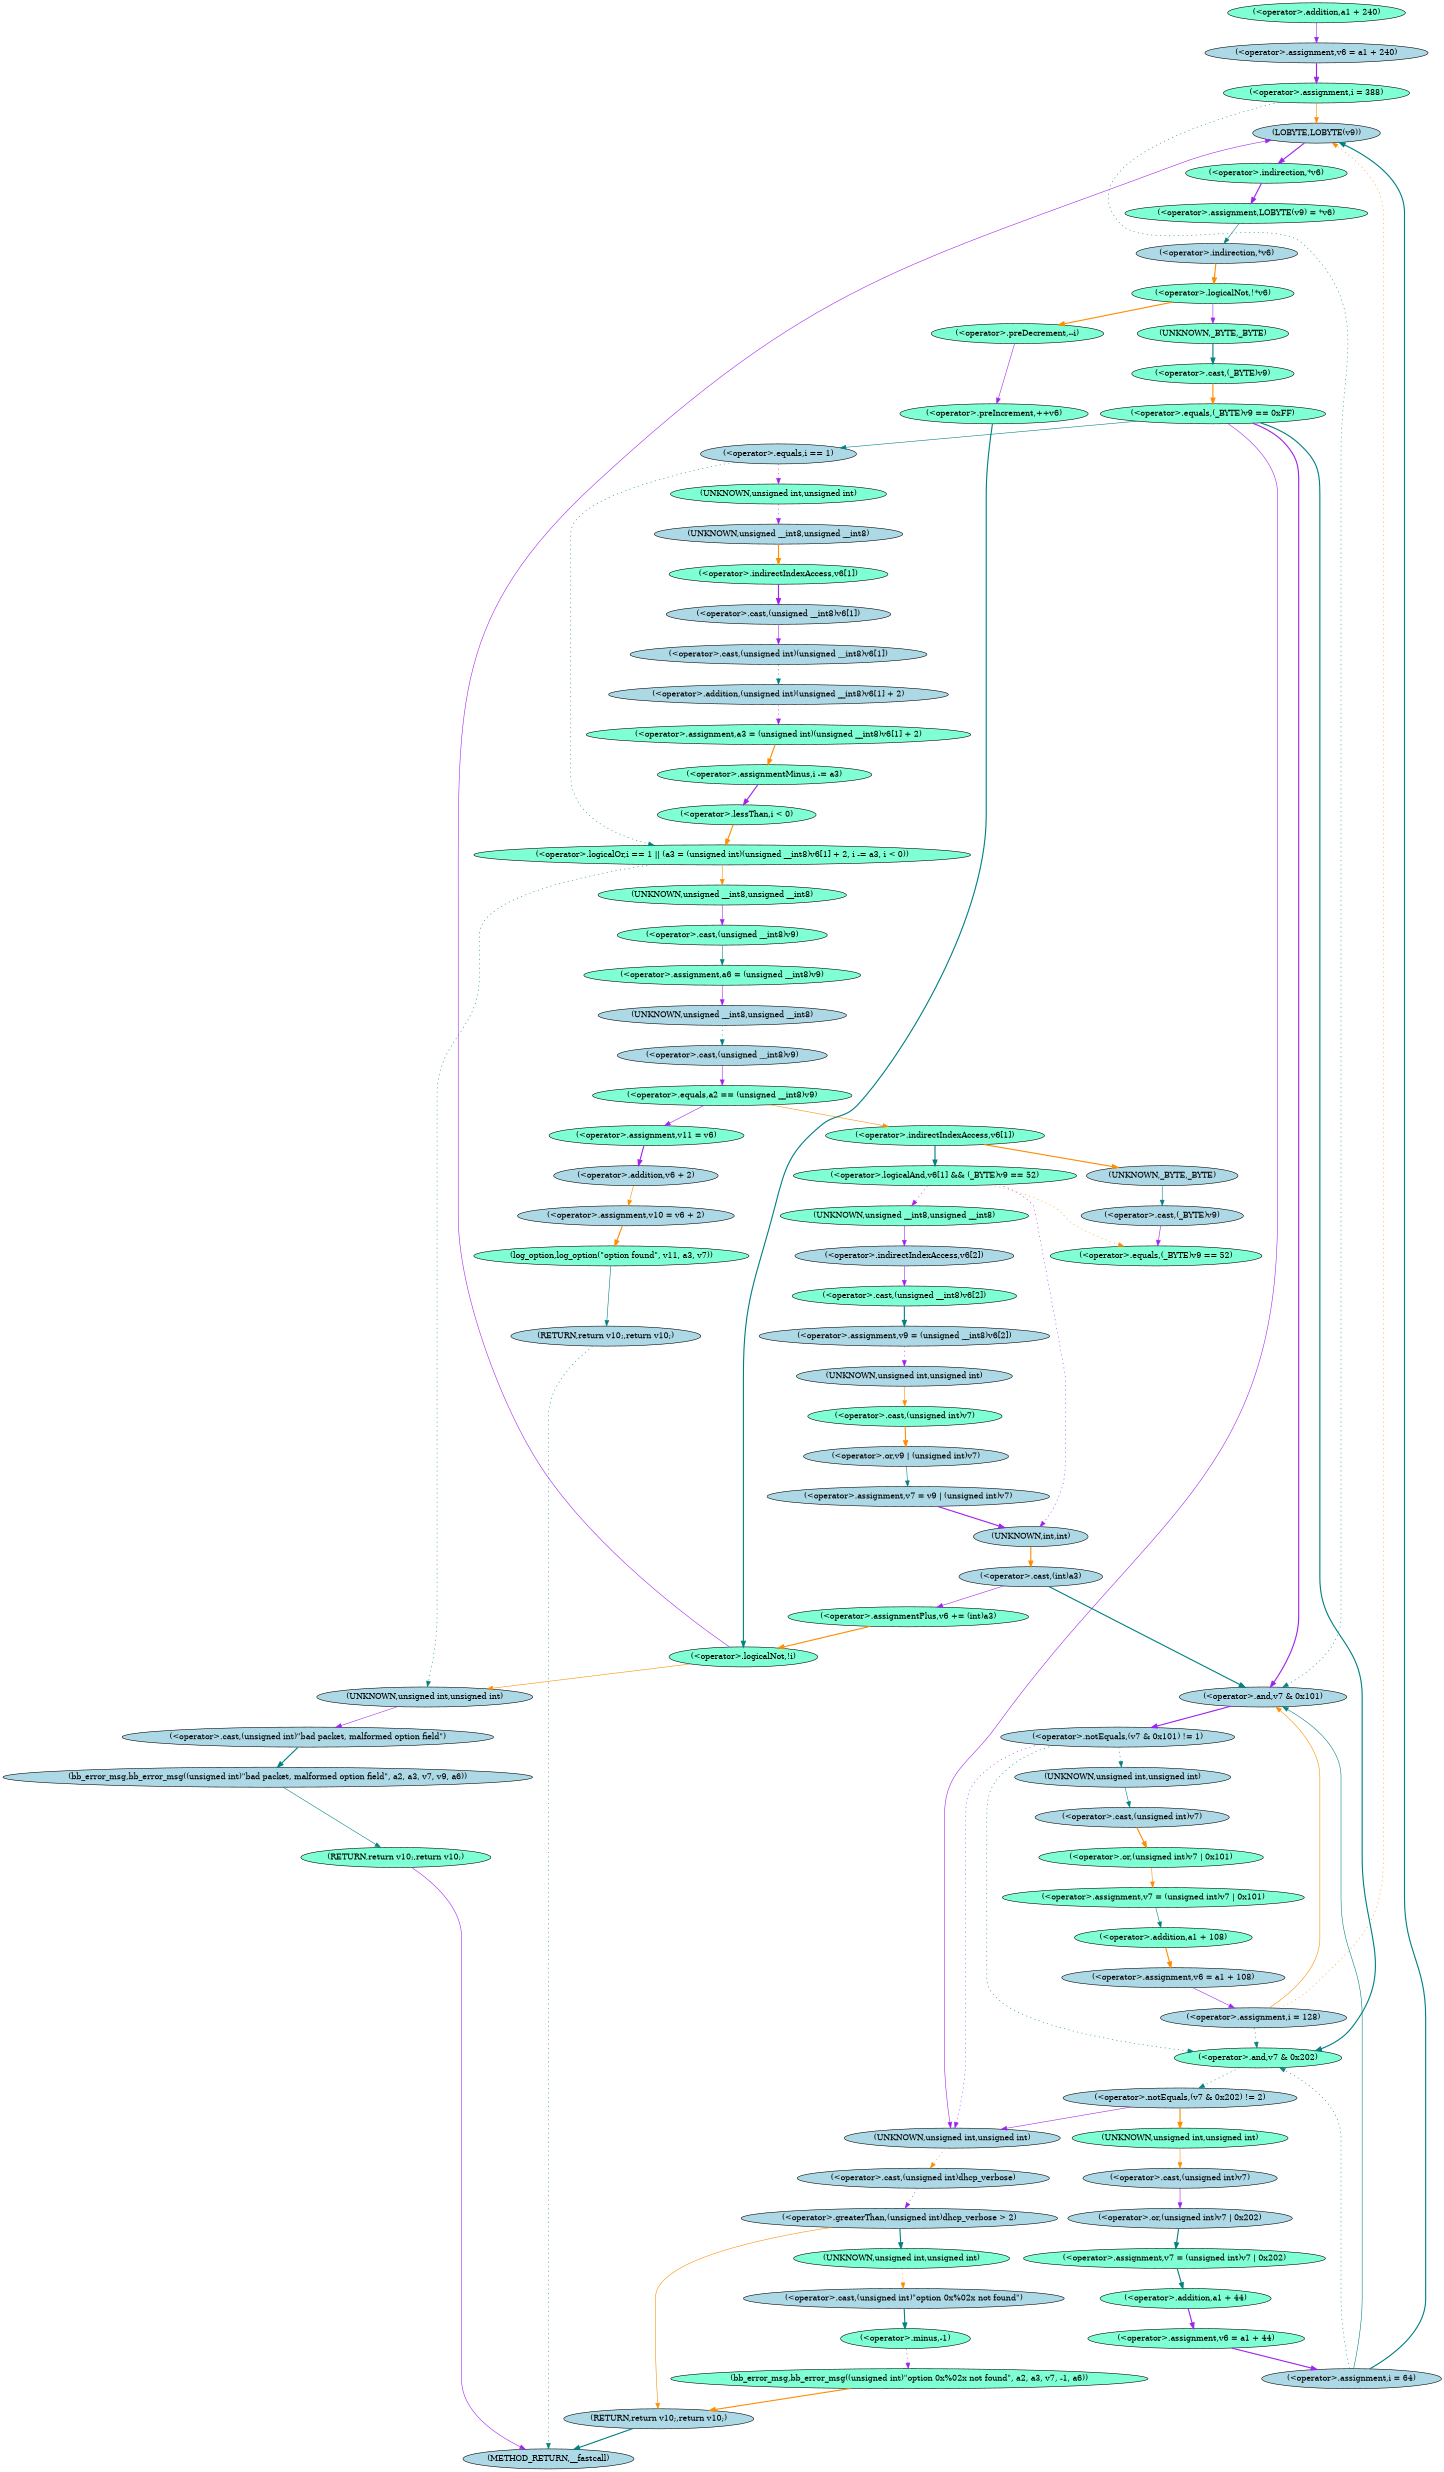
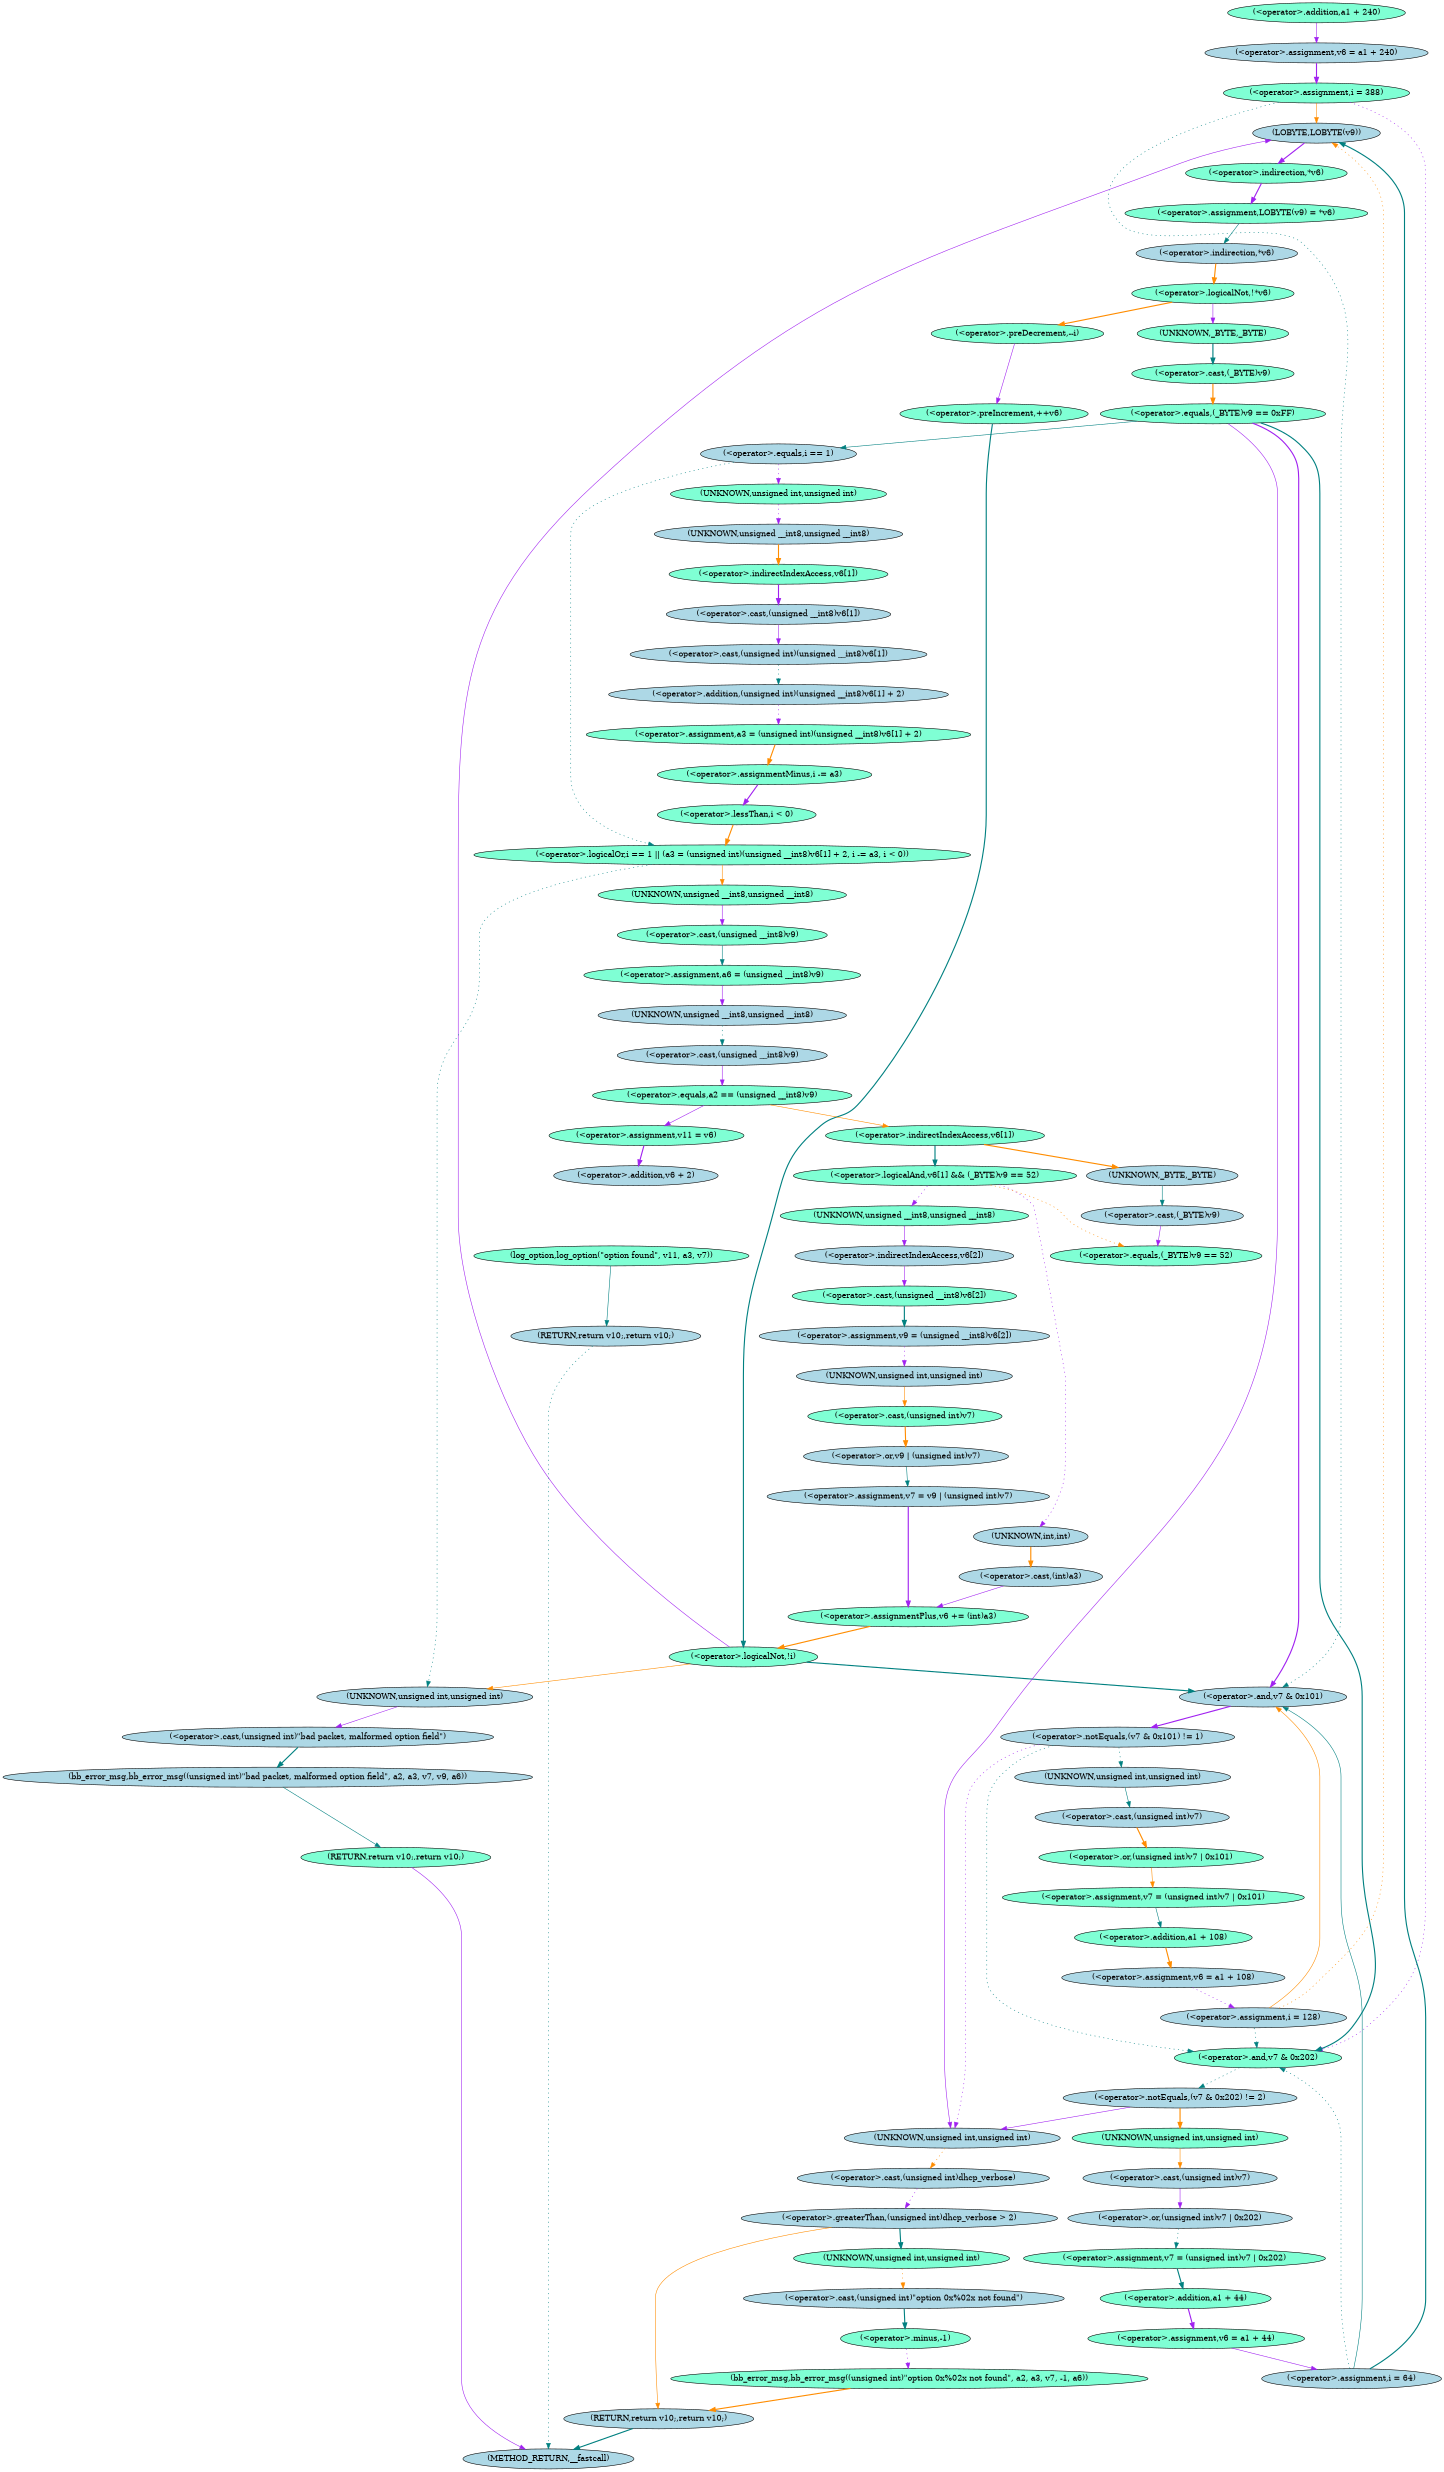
none -> (1426, 1079)
(626, 1216) -> none
(968, 1516) -> (908, 1554)
(1144, 1636) -> (998, 1677)
(1211, 1997) -> (1211, 1997)
(1178, 2236) -> (1178, 2236)
(1272, 2358) -> (1272, 2358)
